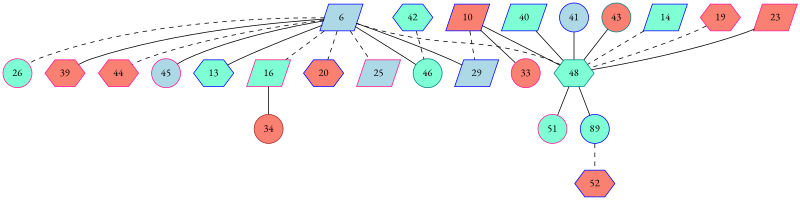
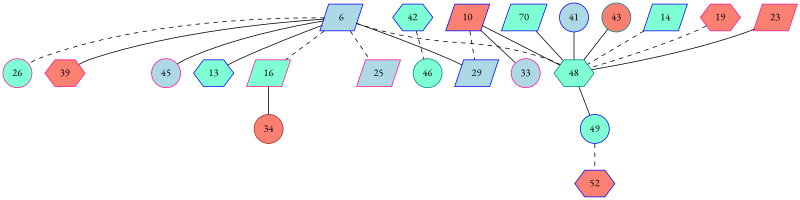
(524, 17) -> (524, 17)
(386, 45) -> none
(119, 73) -> none
(324, 73) -> none
(526, 73) -> (526, 73)
(552, 129) -> none
(595, 129) -> (595, 129)
